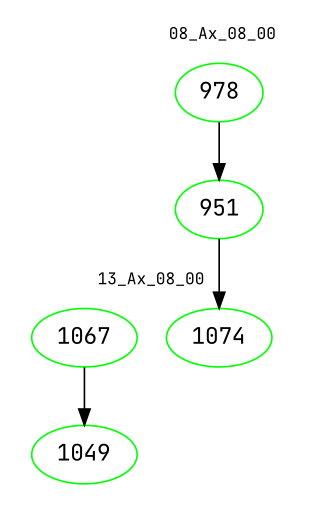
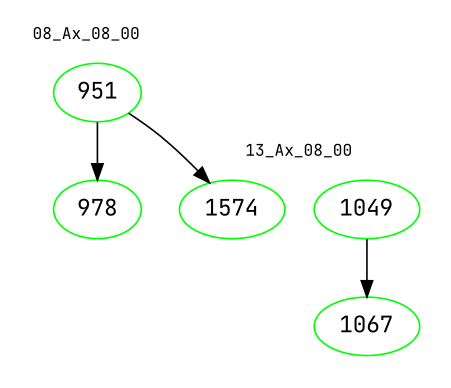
(219, 143) -> (97, 143)
(219, 338) -> (232, 209)
(84, 388) -> (367, 260)
